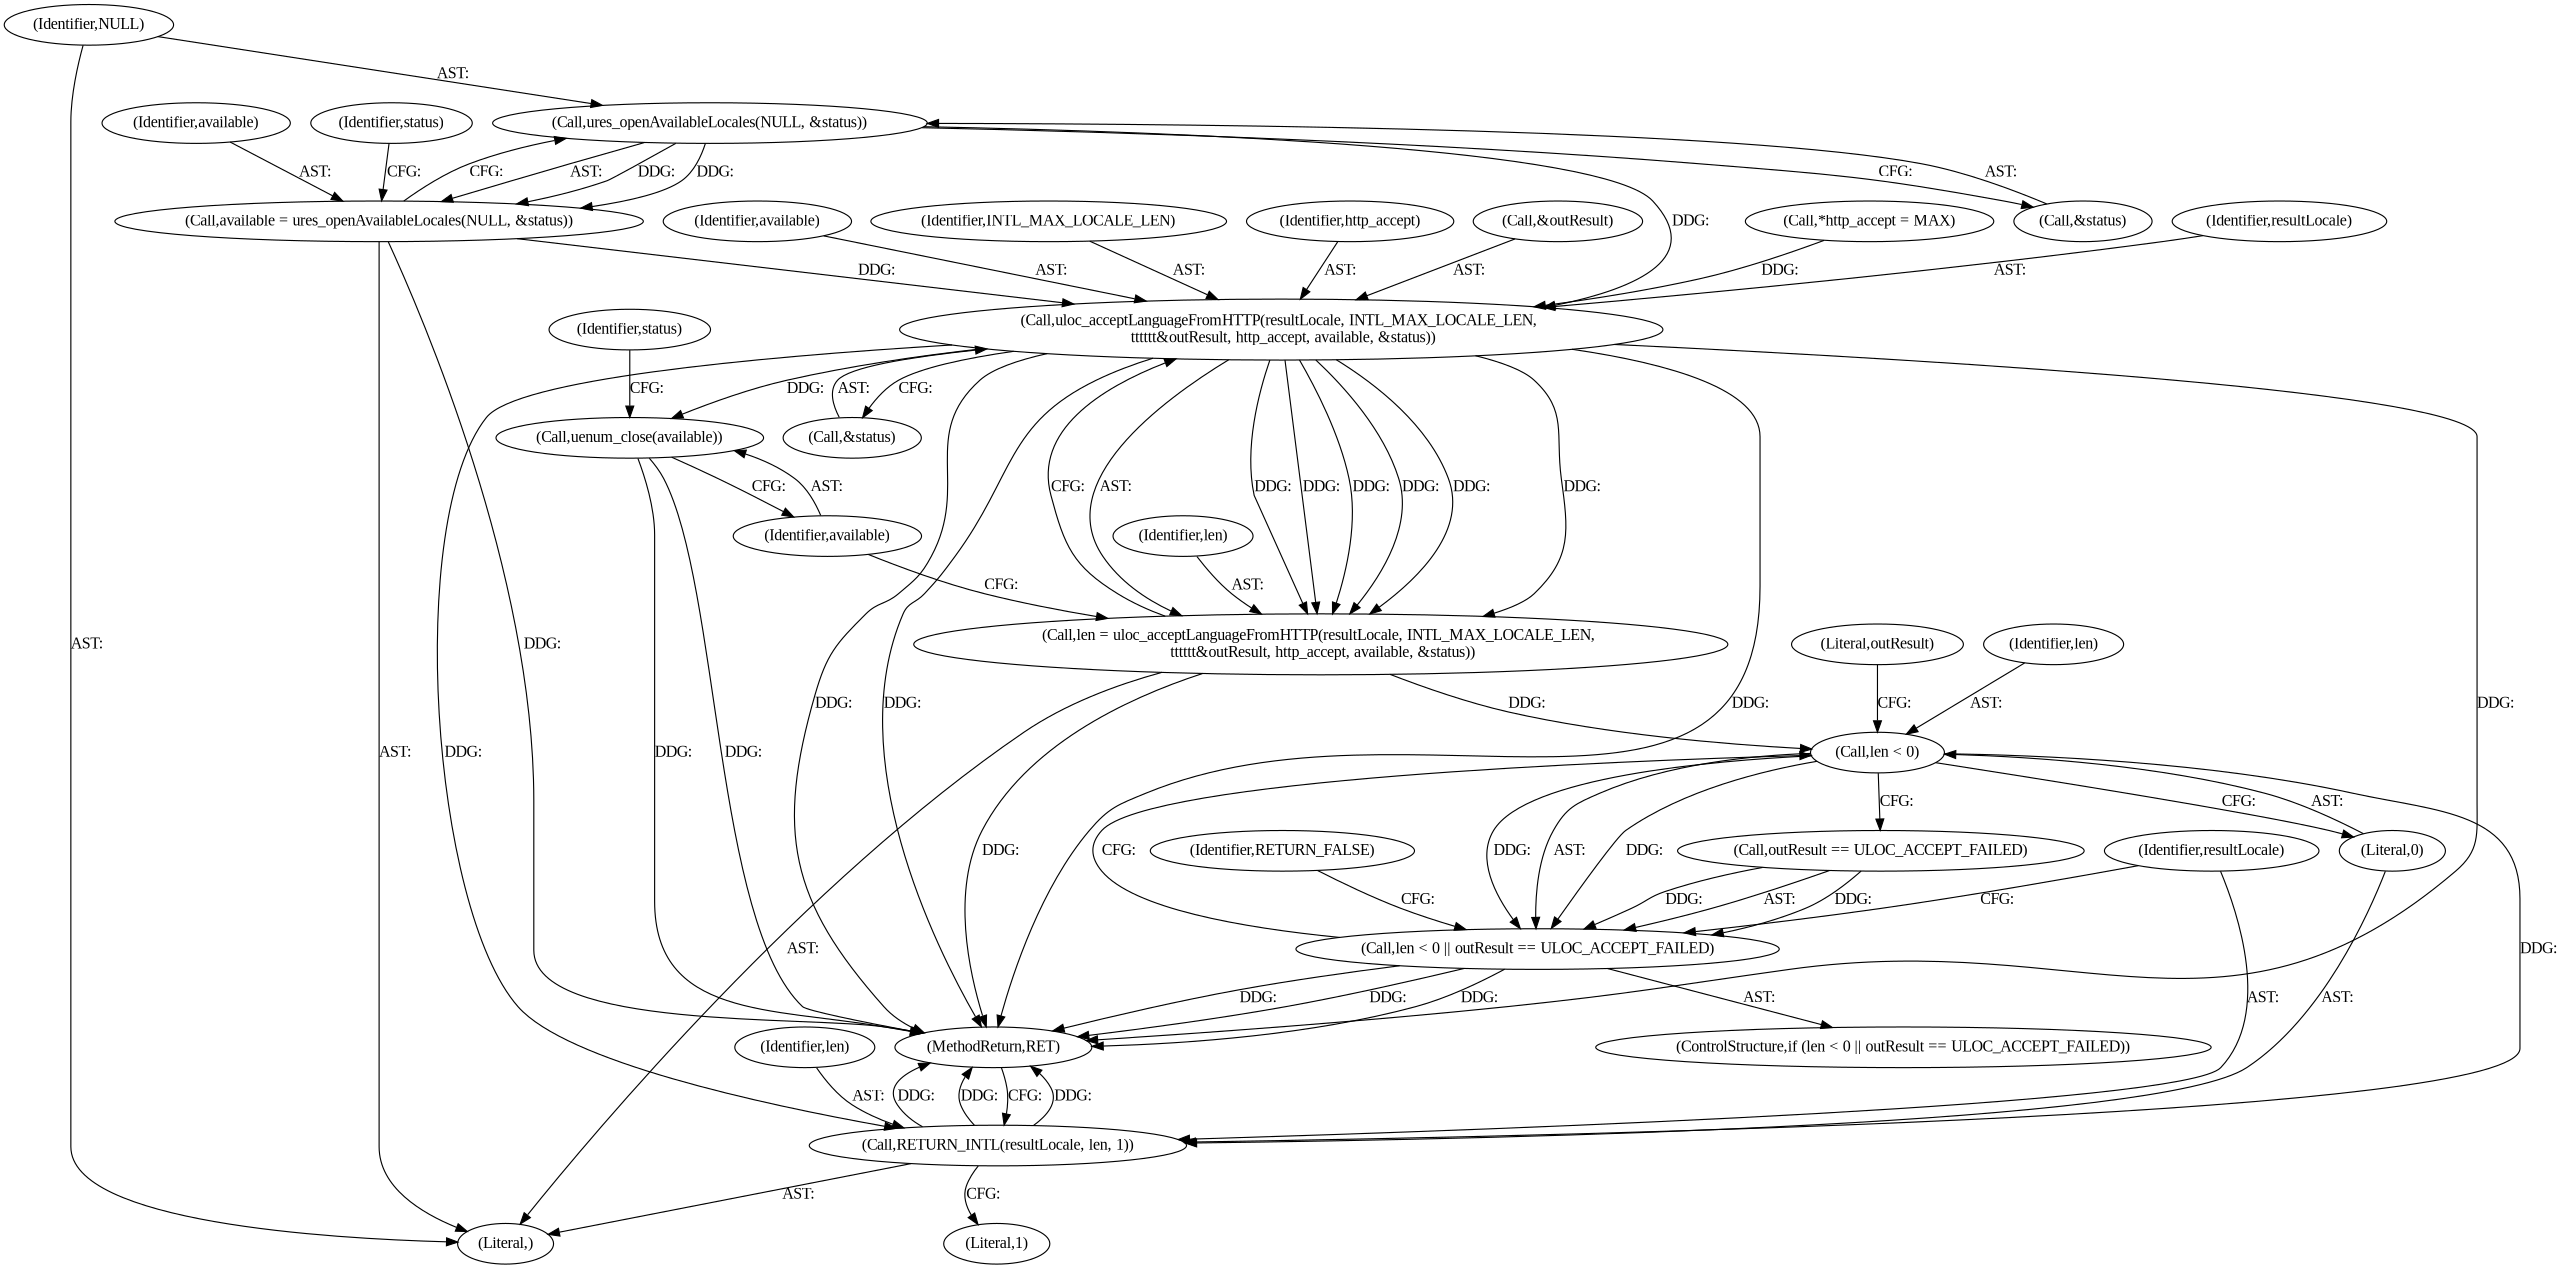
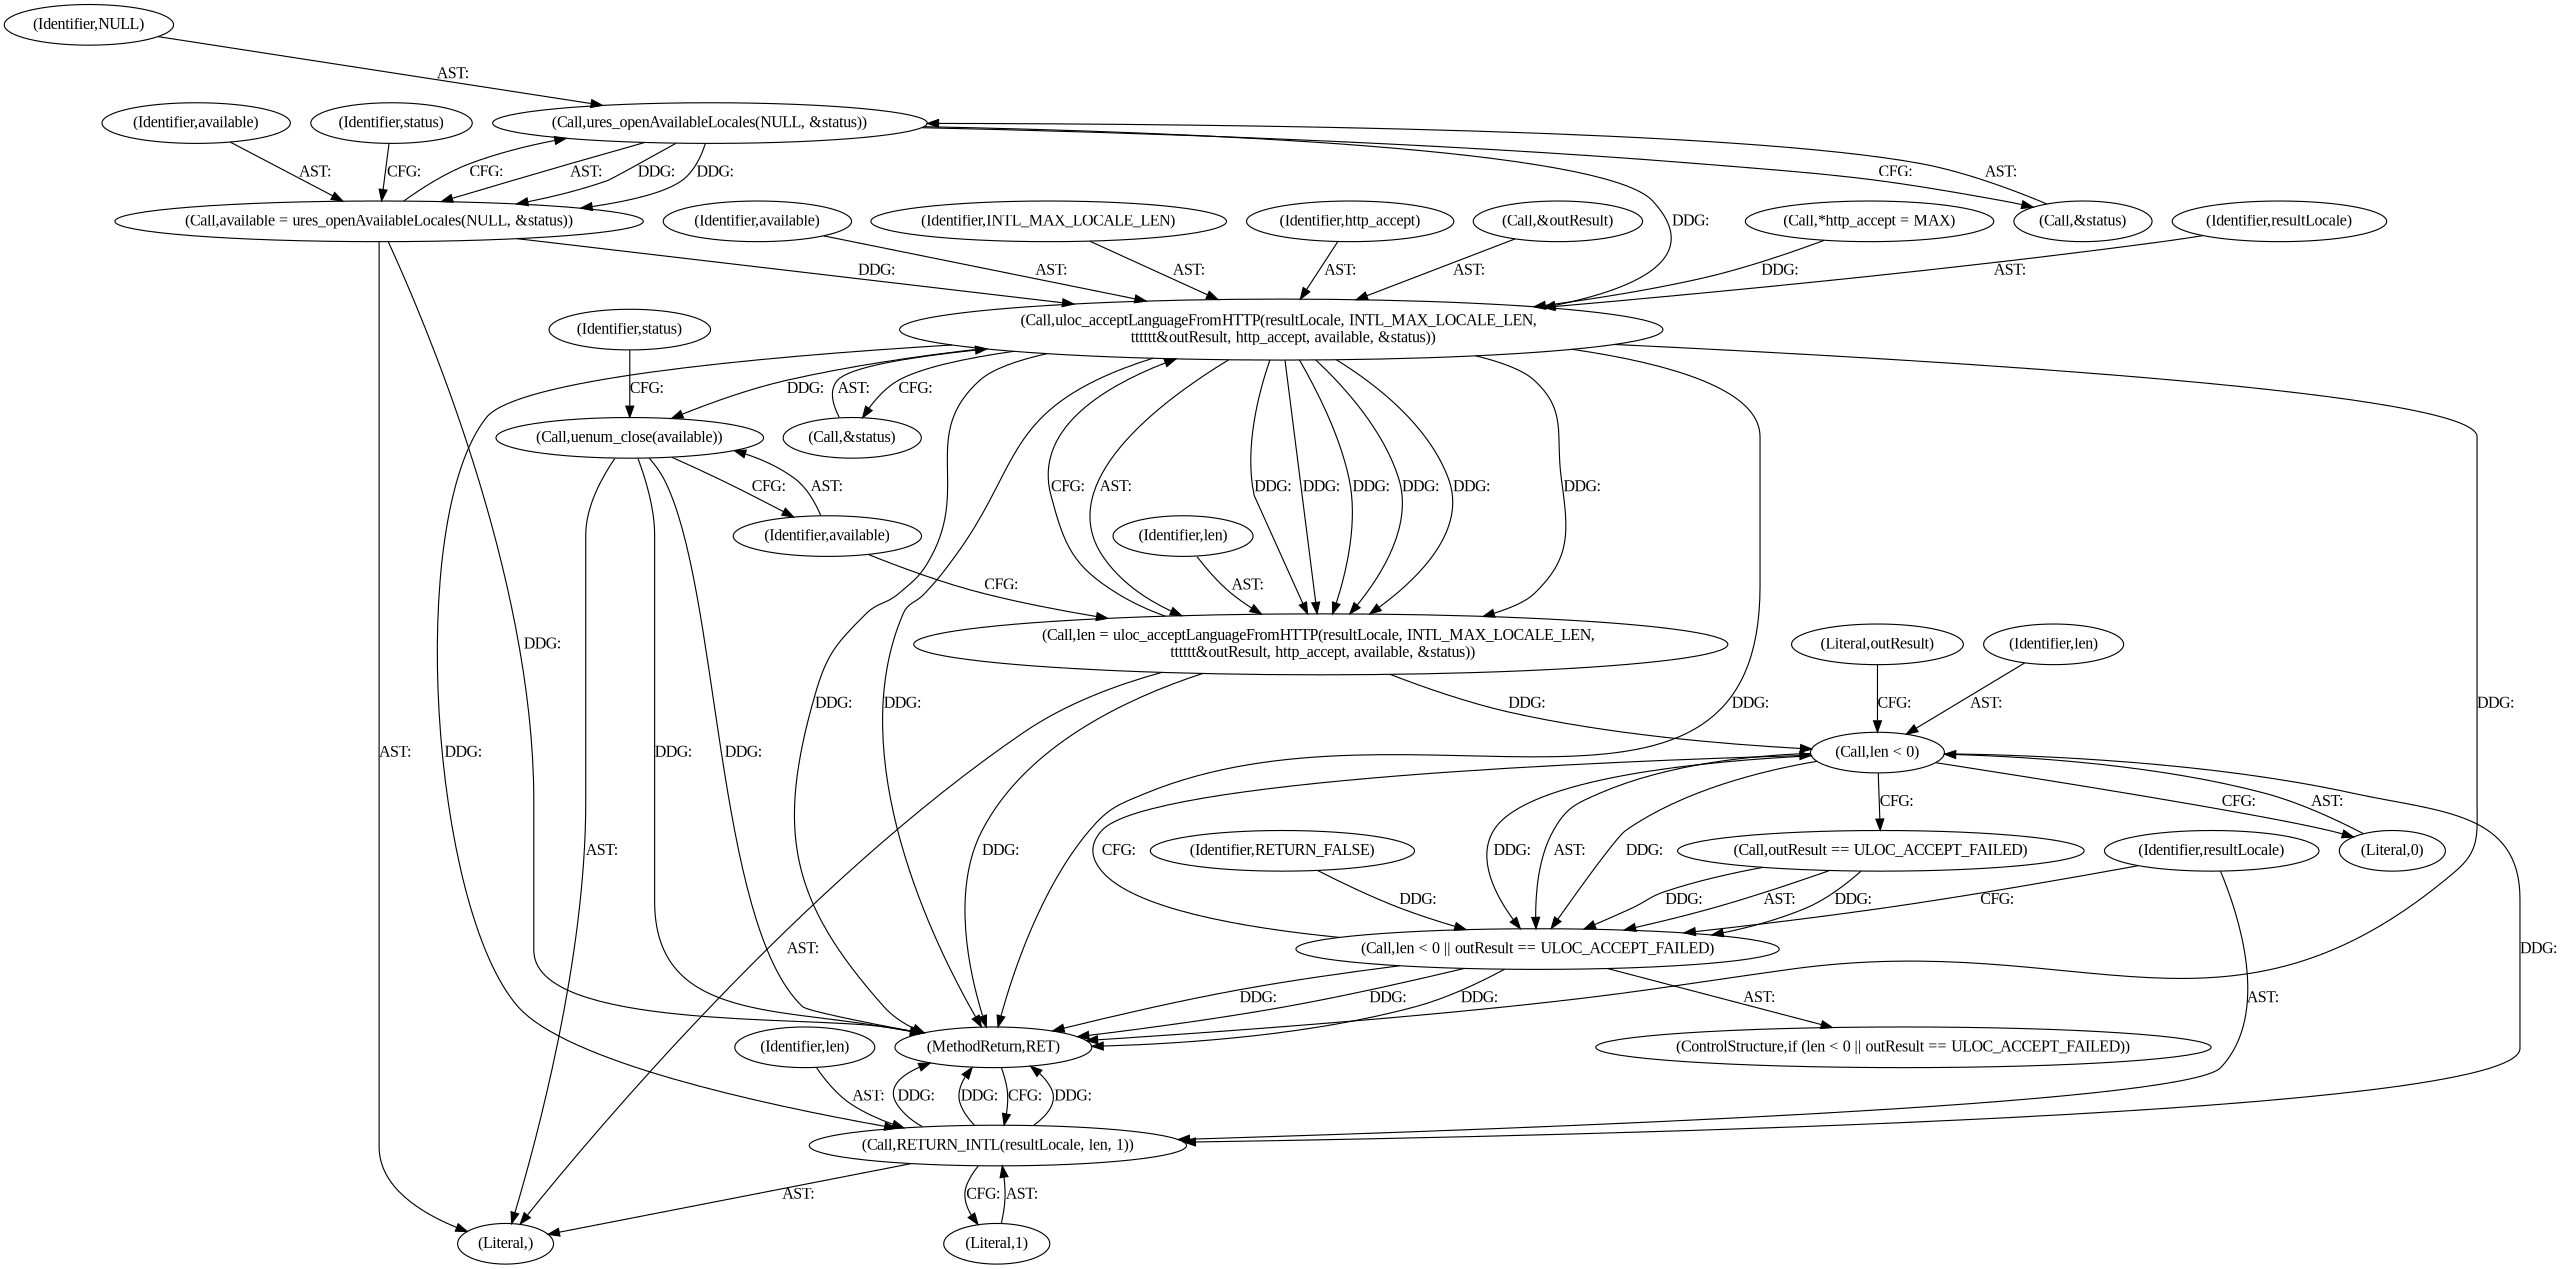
(71, 797) -> (585, 836)
(1420, 900) -> (1420, 900)
(2040, 1108) -> (1005, 1200)
